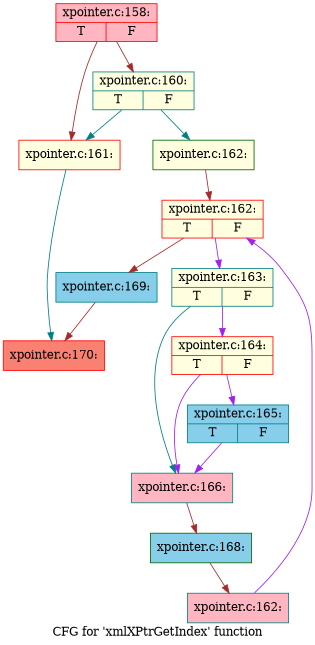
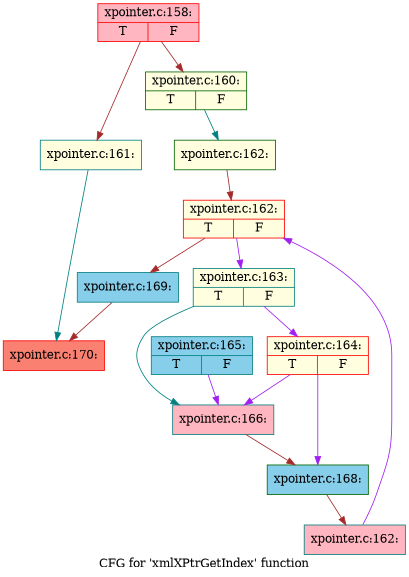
(143, 91) -> (196, 91)
(107, 122) -> none
(69, 155) -> (91, 155)
(229, 386) -> (318, 416)
